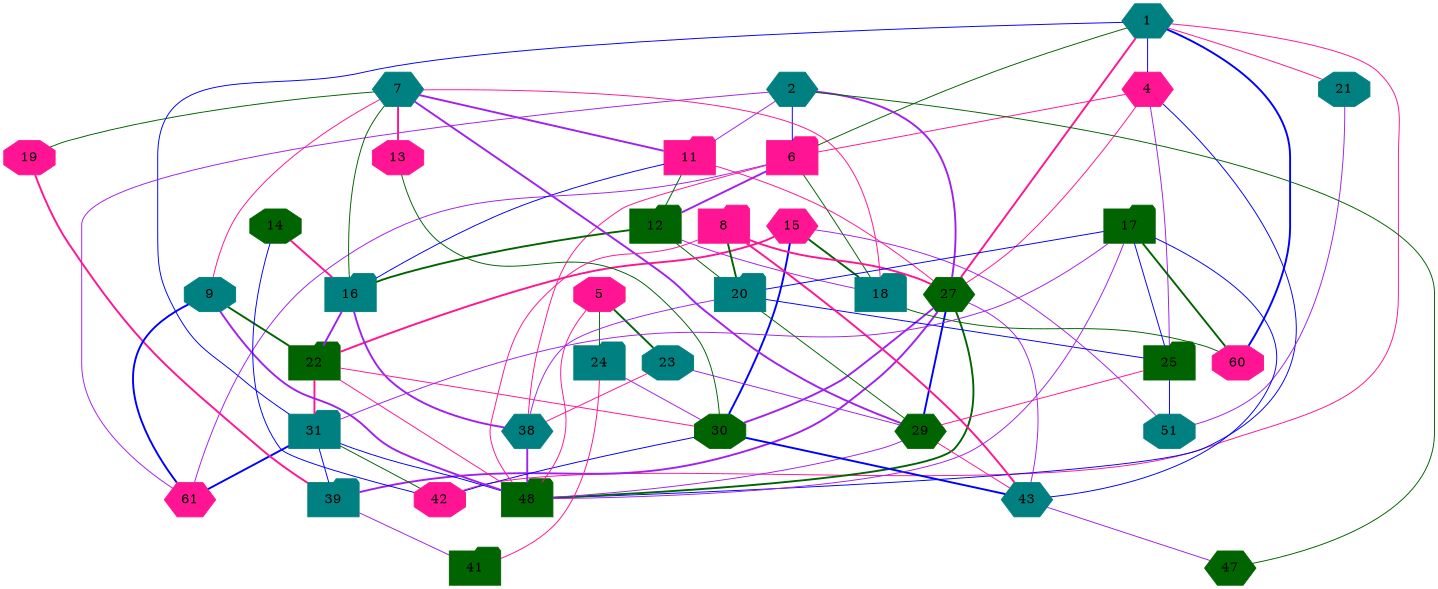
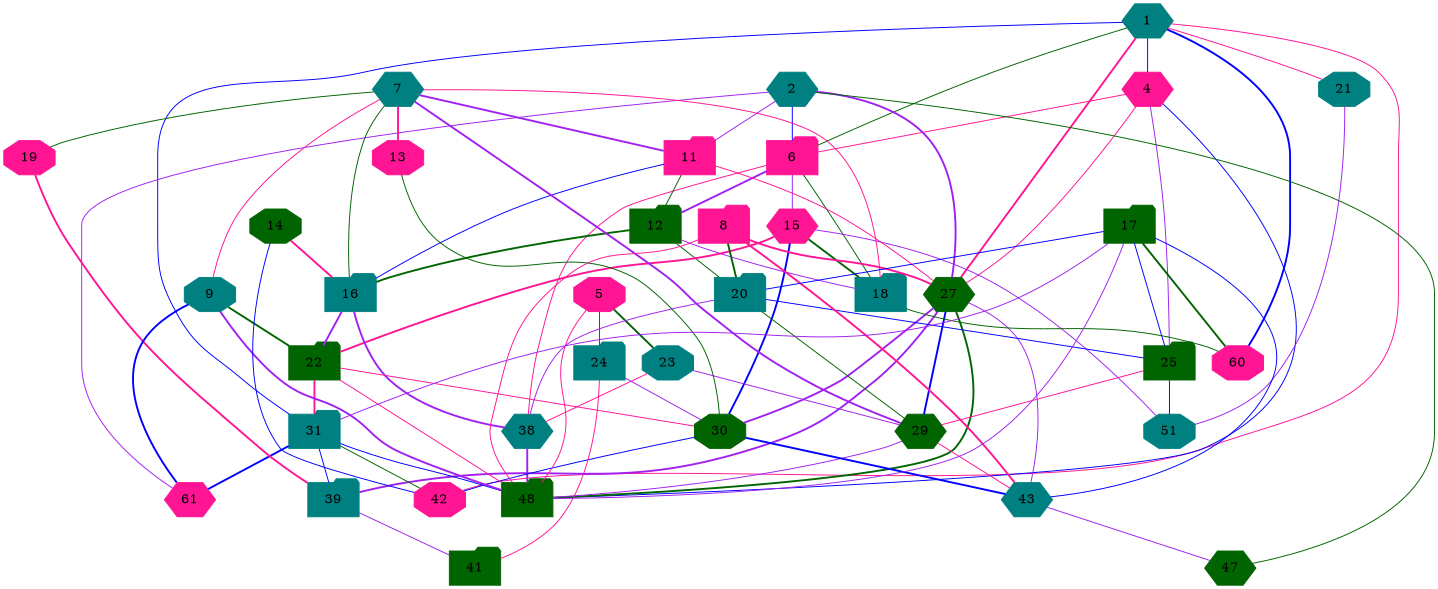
(432, 215) -> (792, 187)
